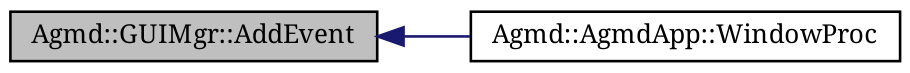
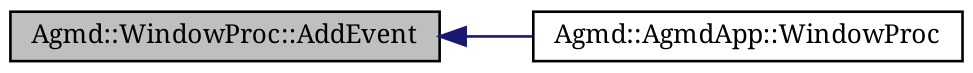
(194, 36) -> (225, 36)
